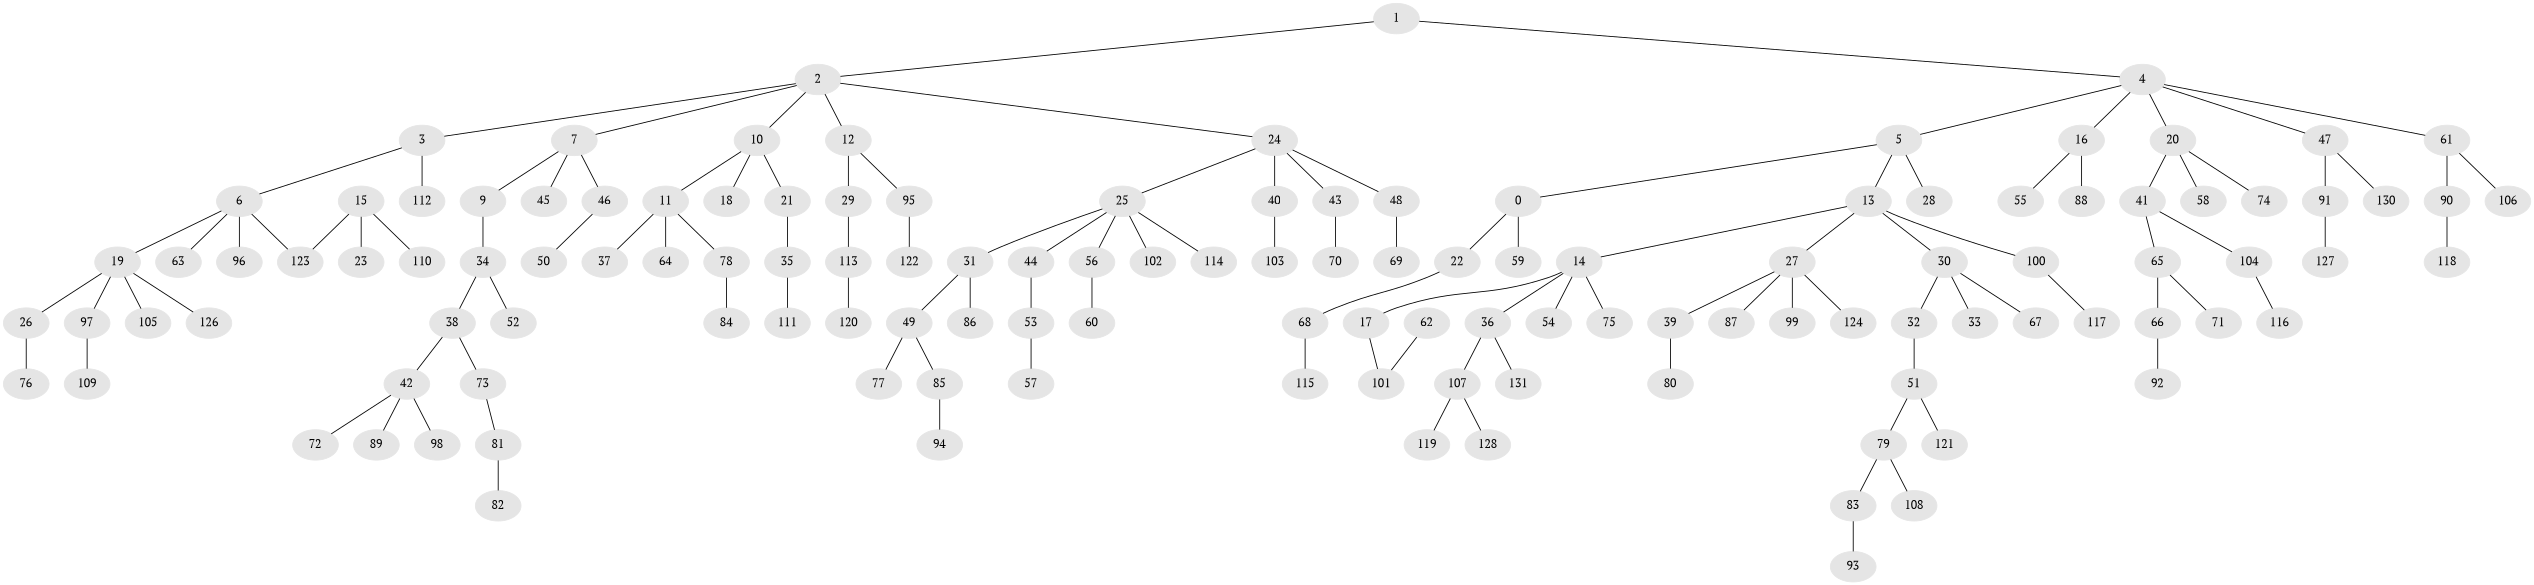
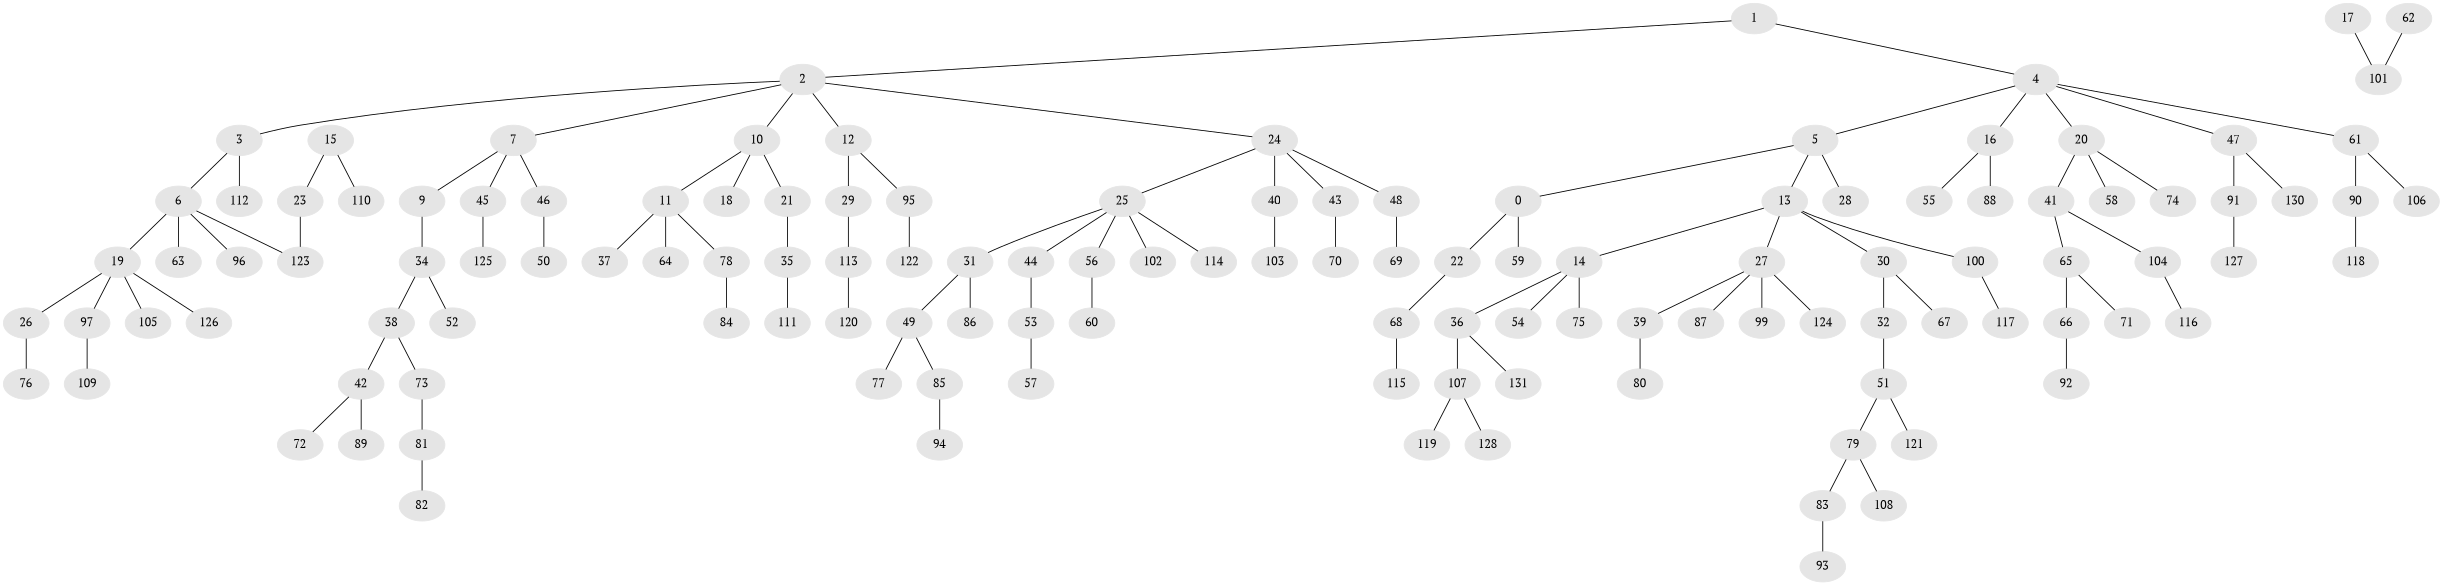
(331, 232) -> (300, 232)
none -> (483, 262)
(1473, 293) -> none
(1975, 323) -> none
(437, 445) -> none
